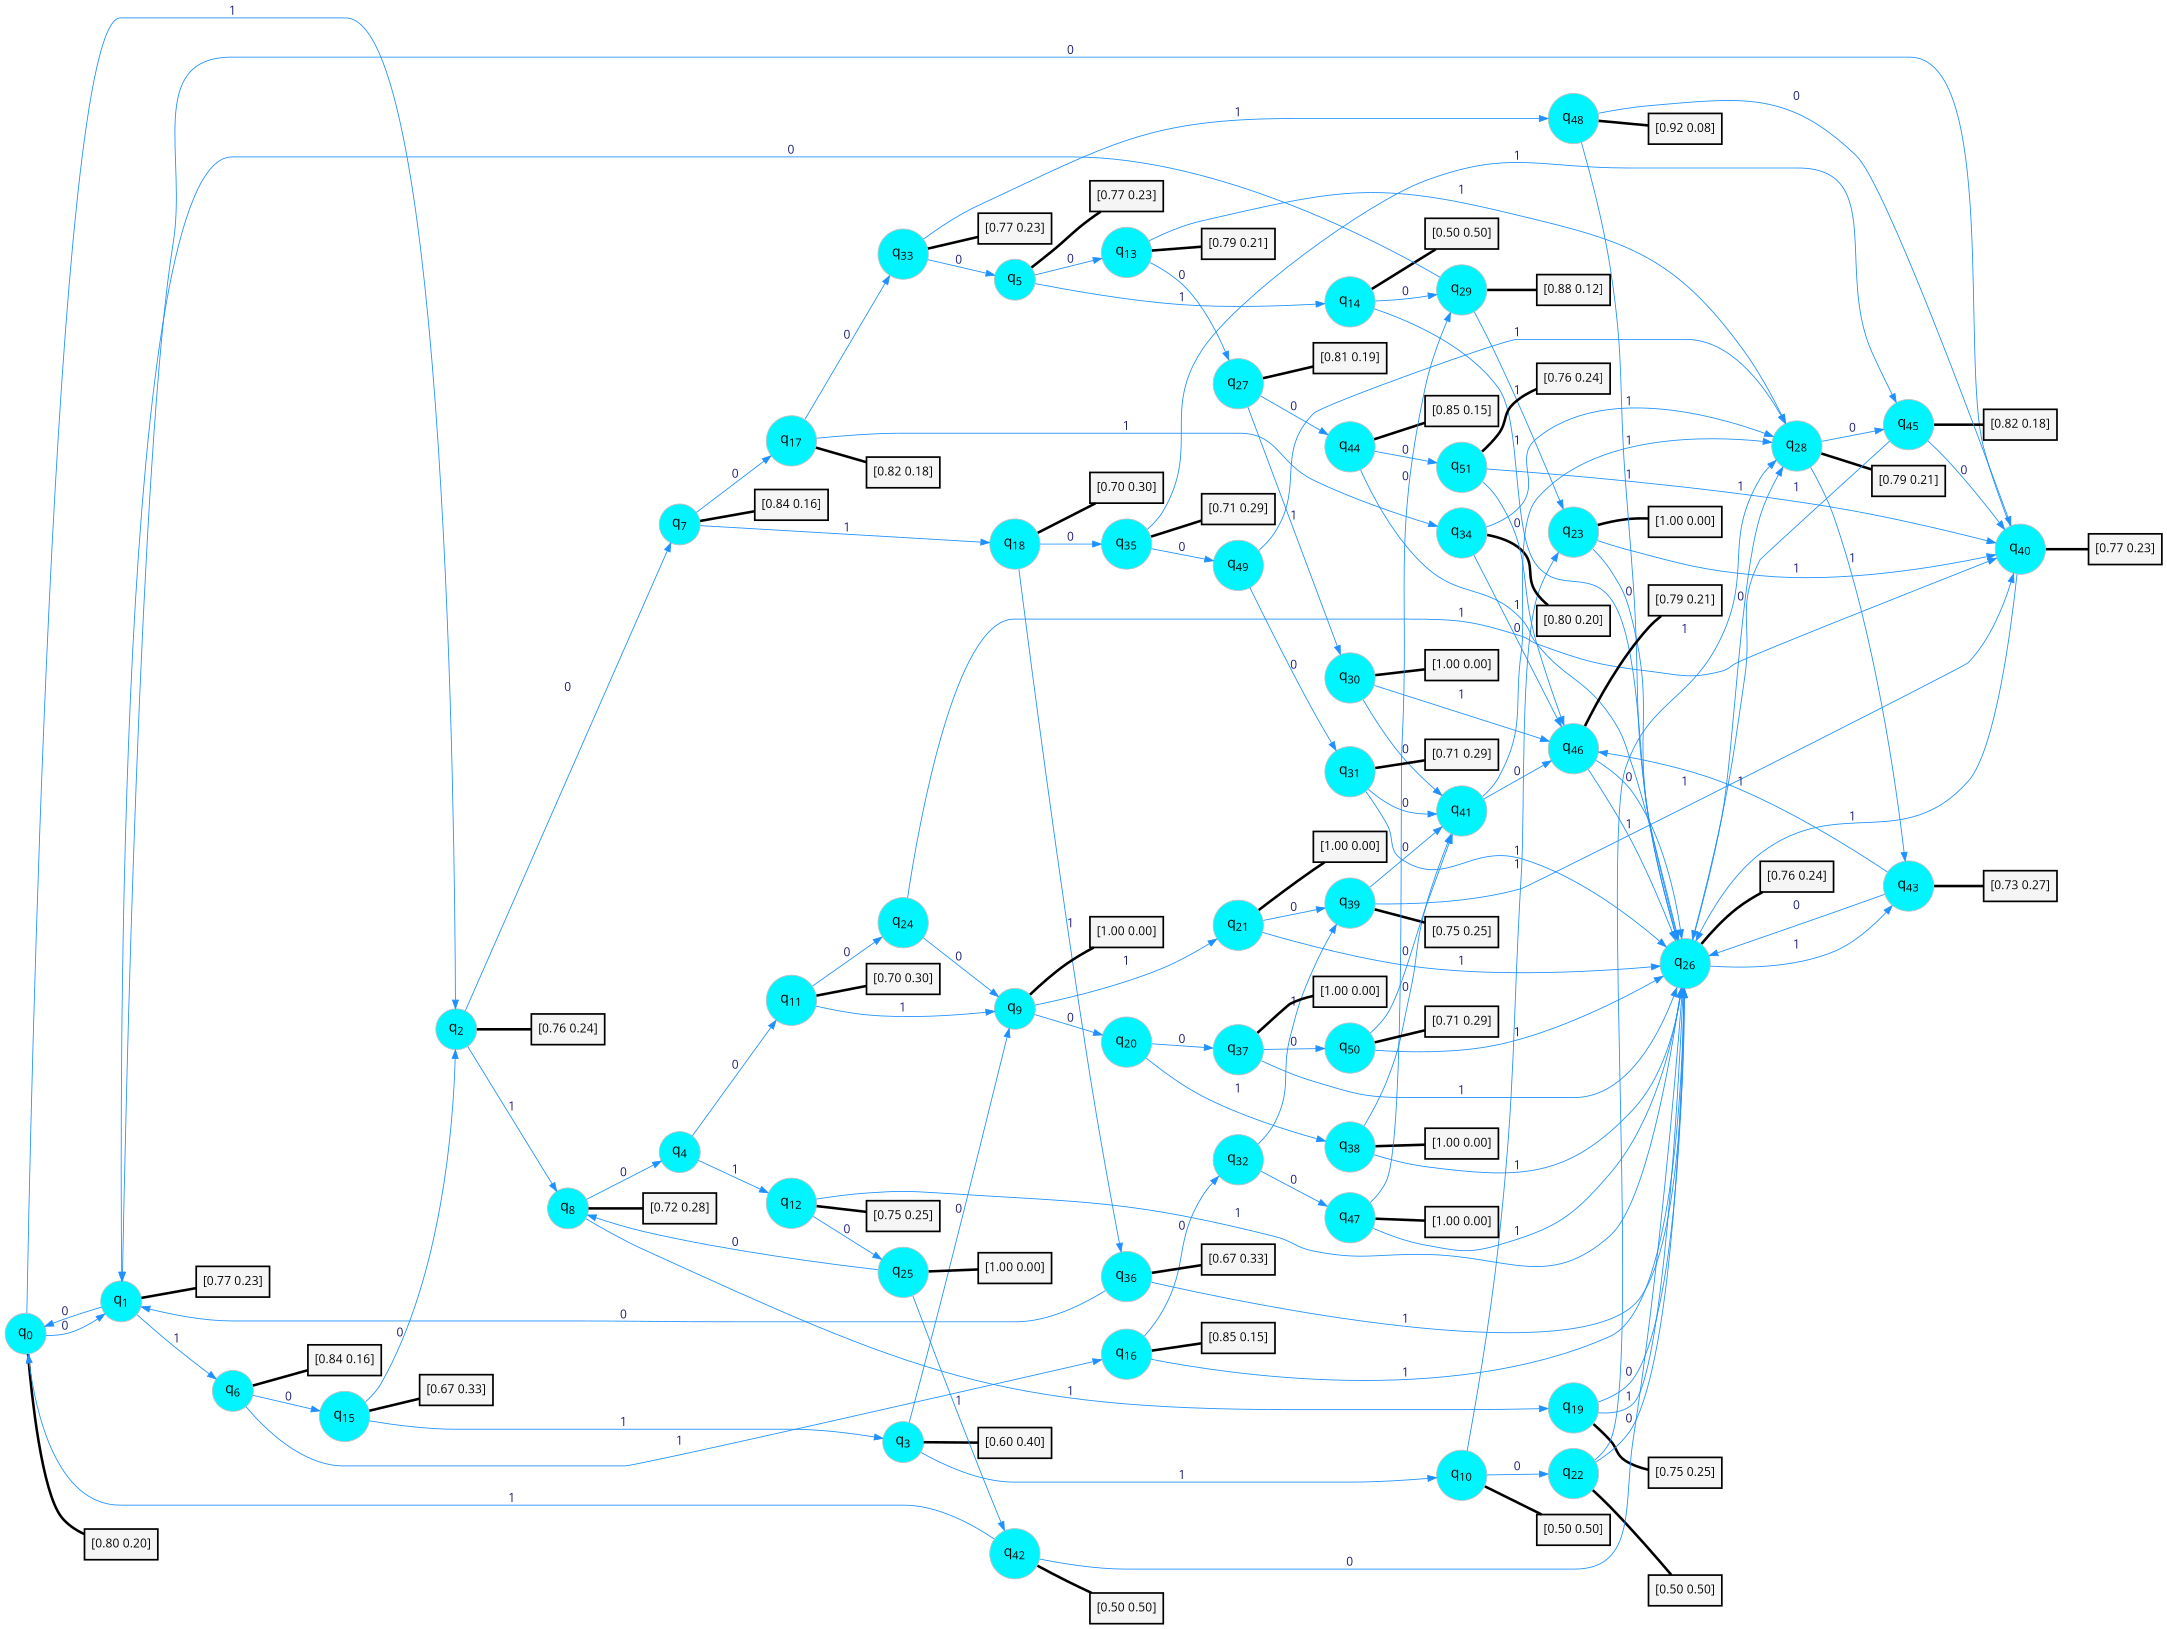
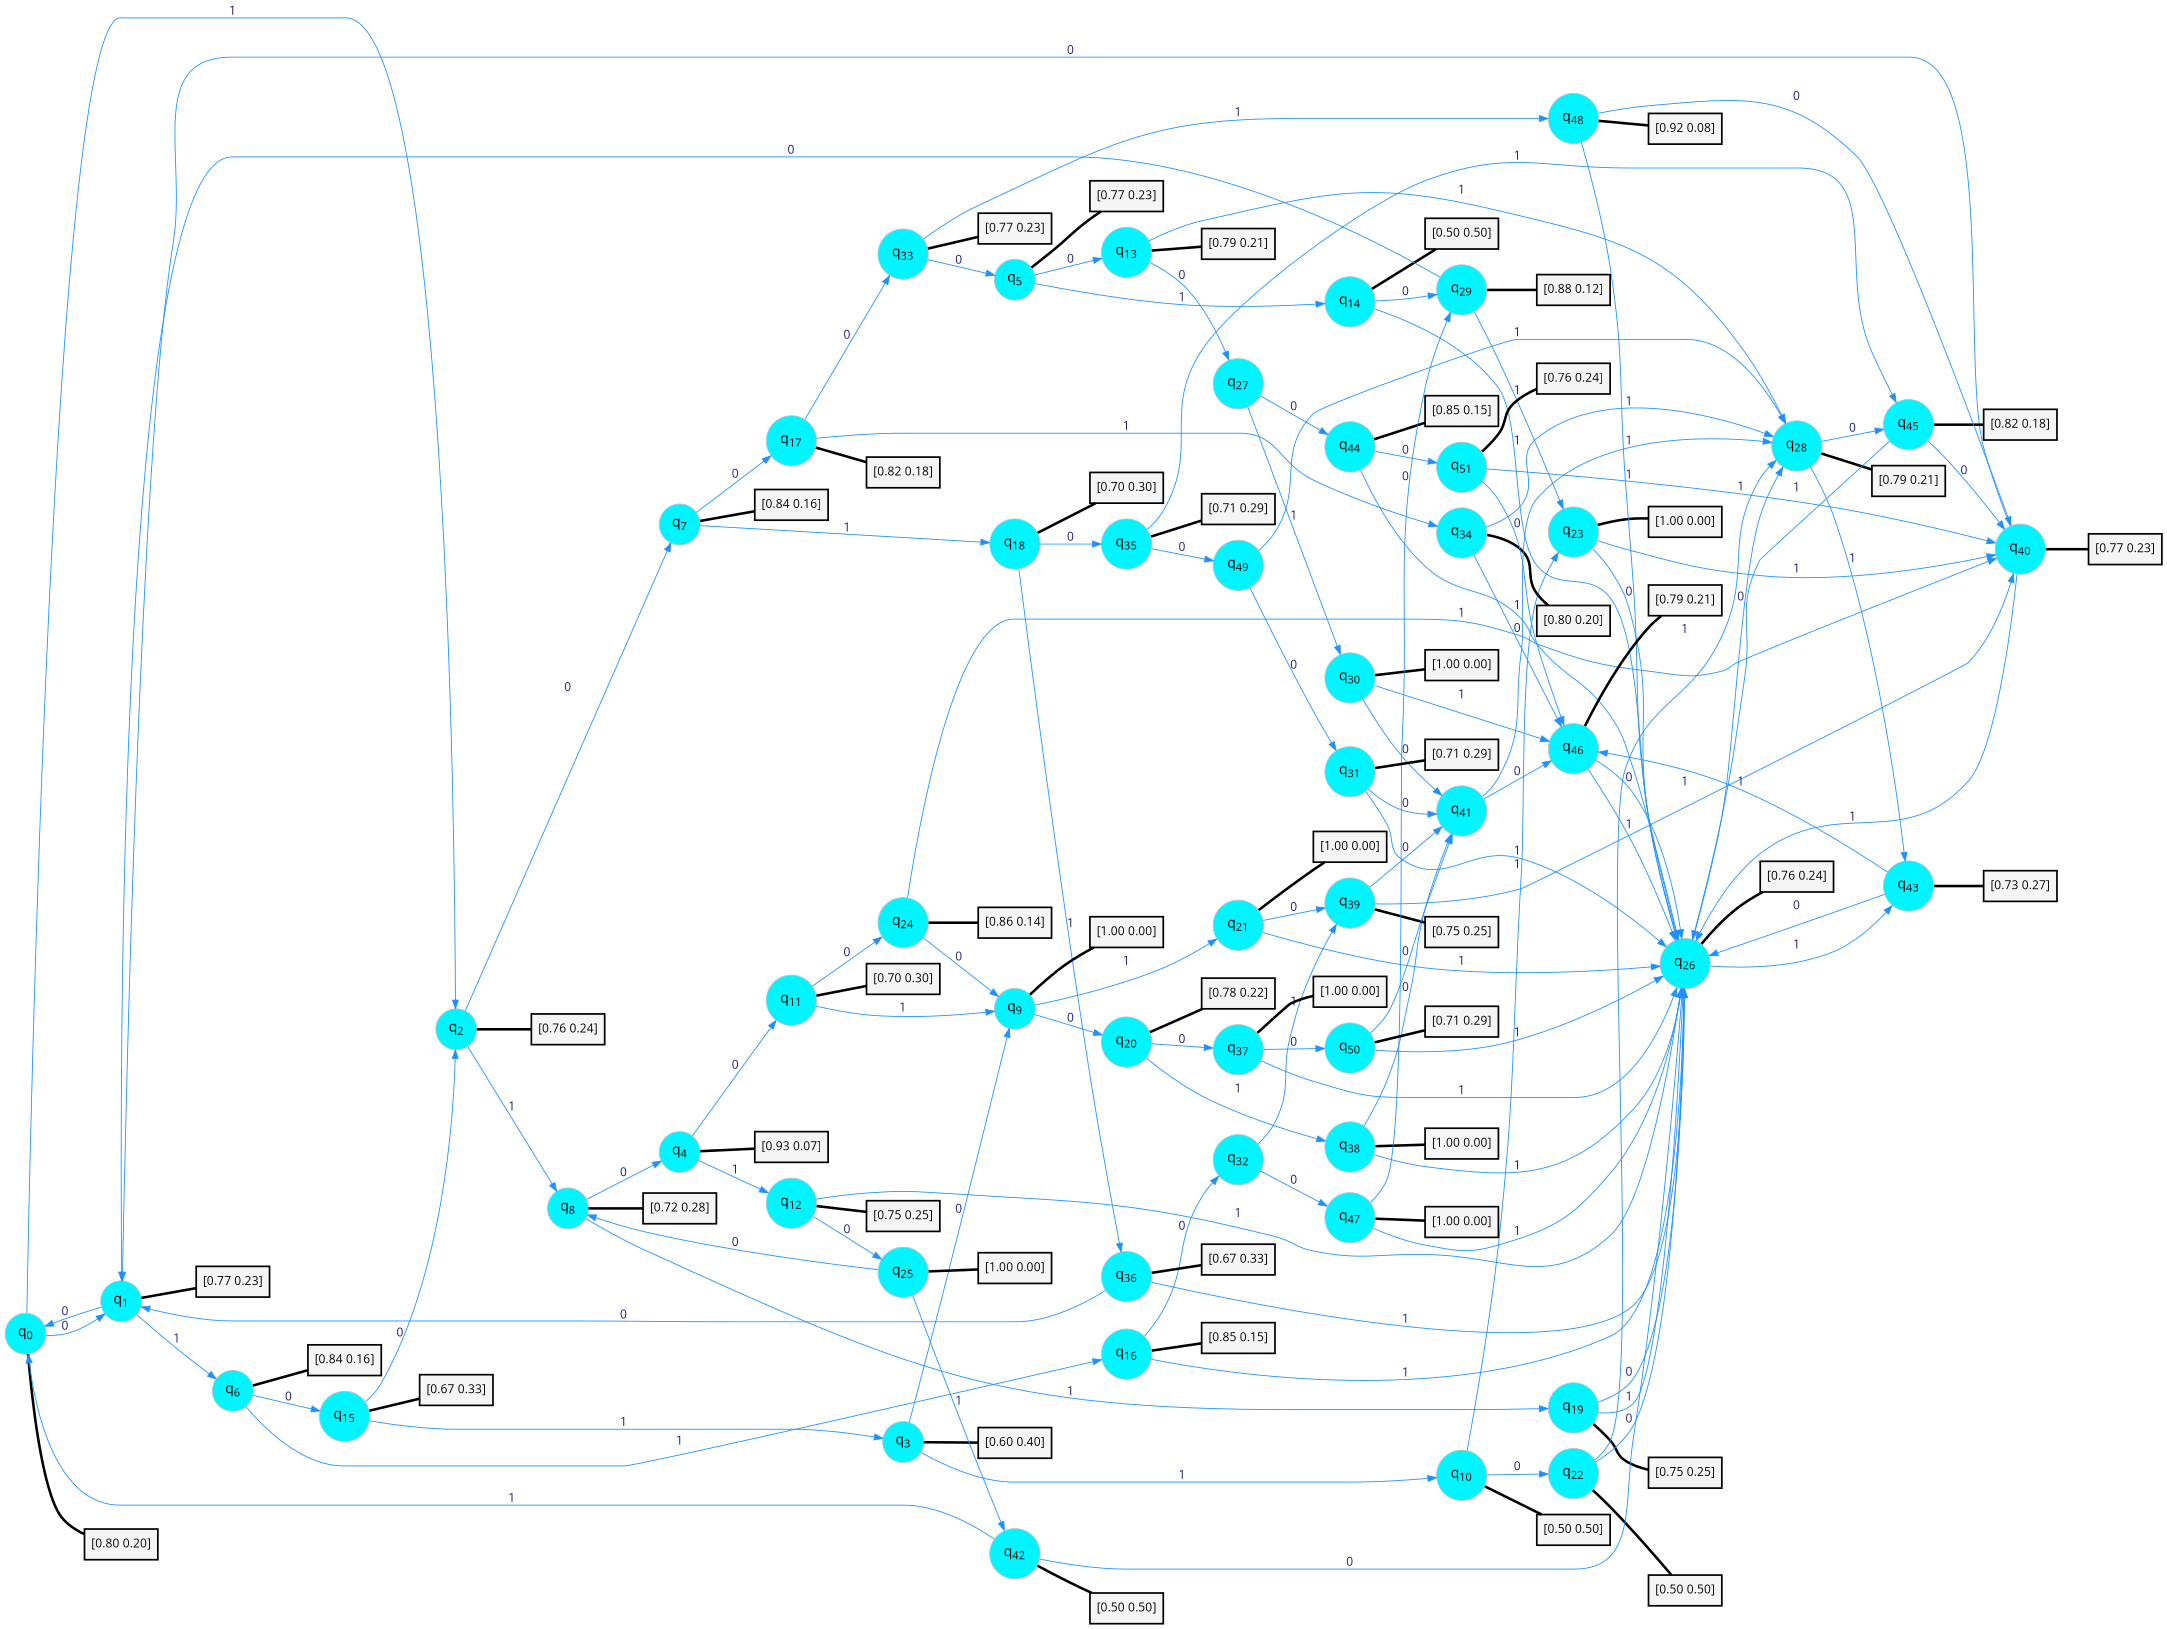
(1350, 358) -> none
none -> (1015, 923)
none -> (1238, 993)
none -> (791, 1147)
